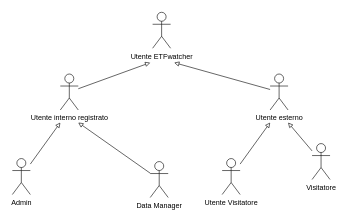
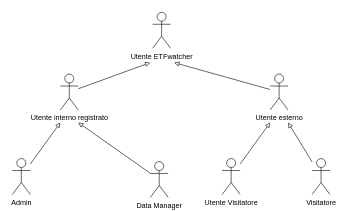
(321, 162) -> (321, 177)
